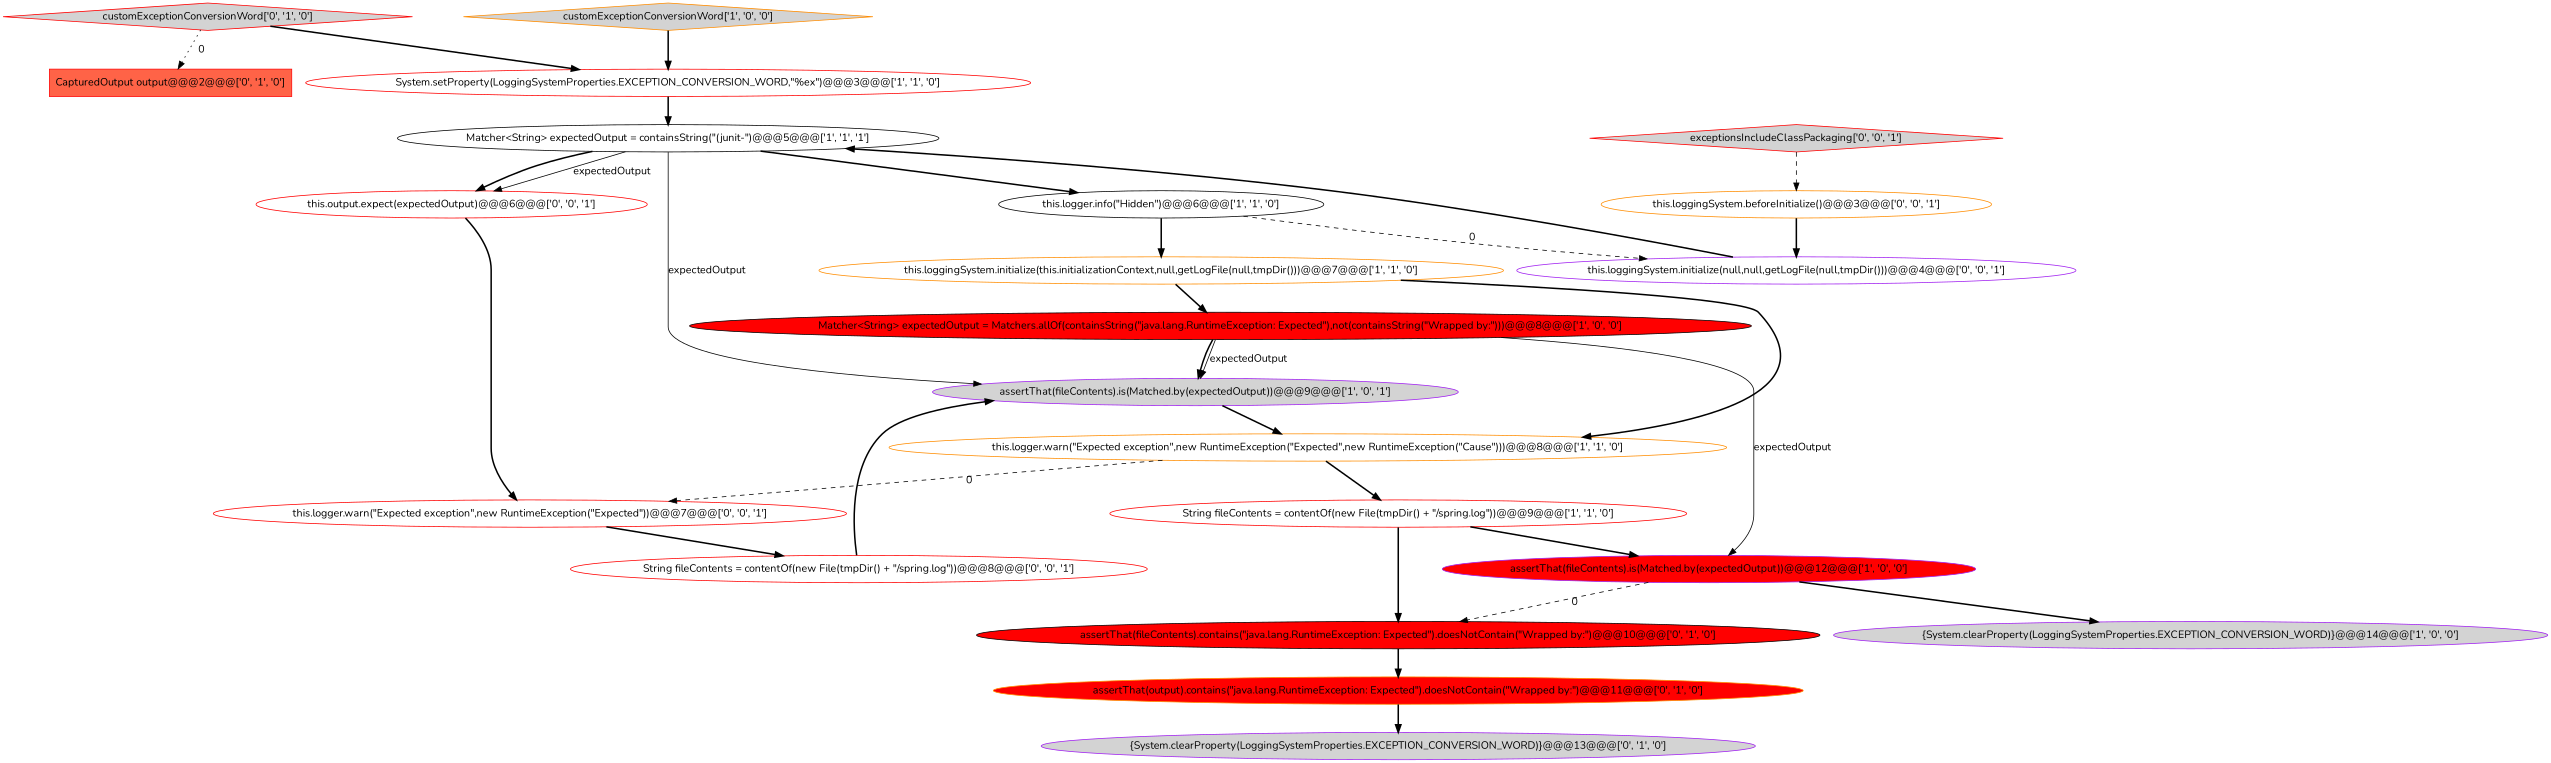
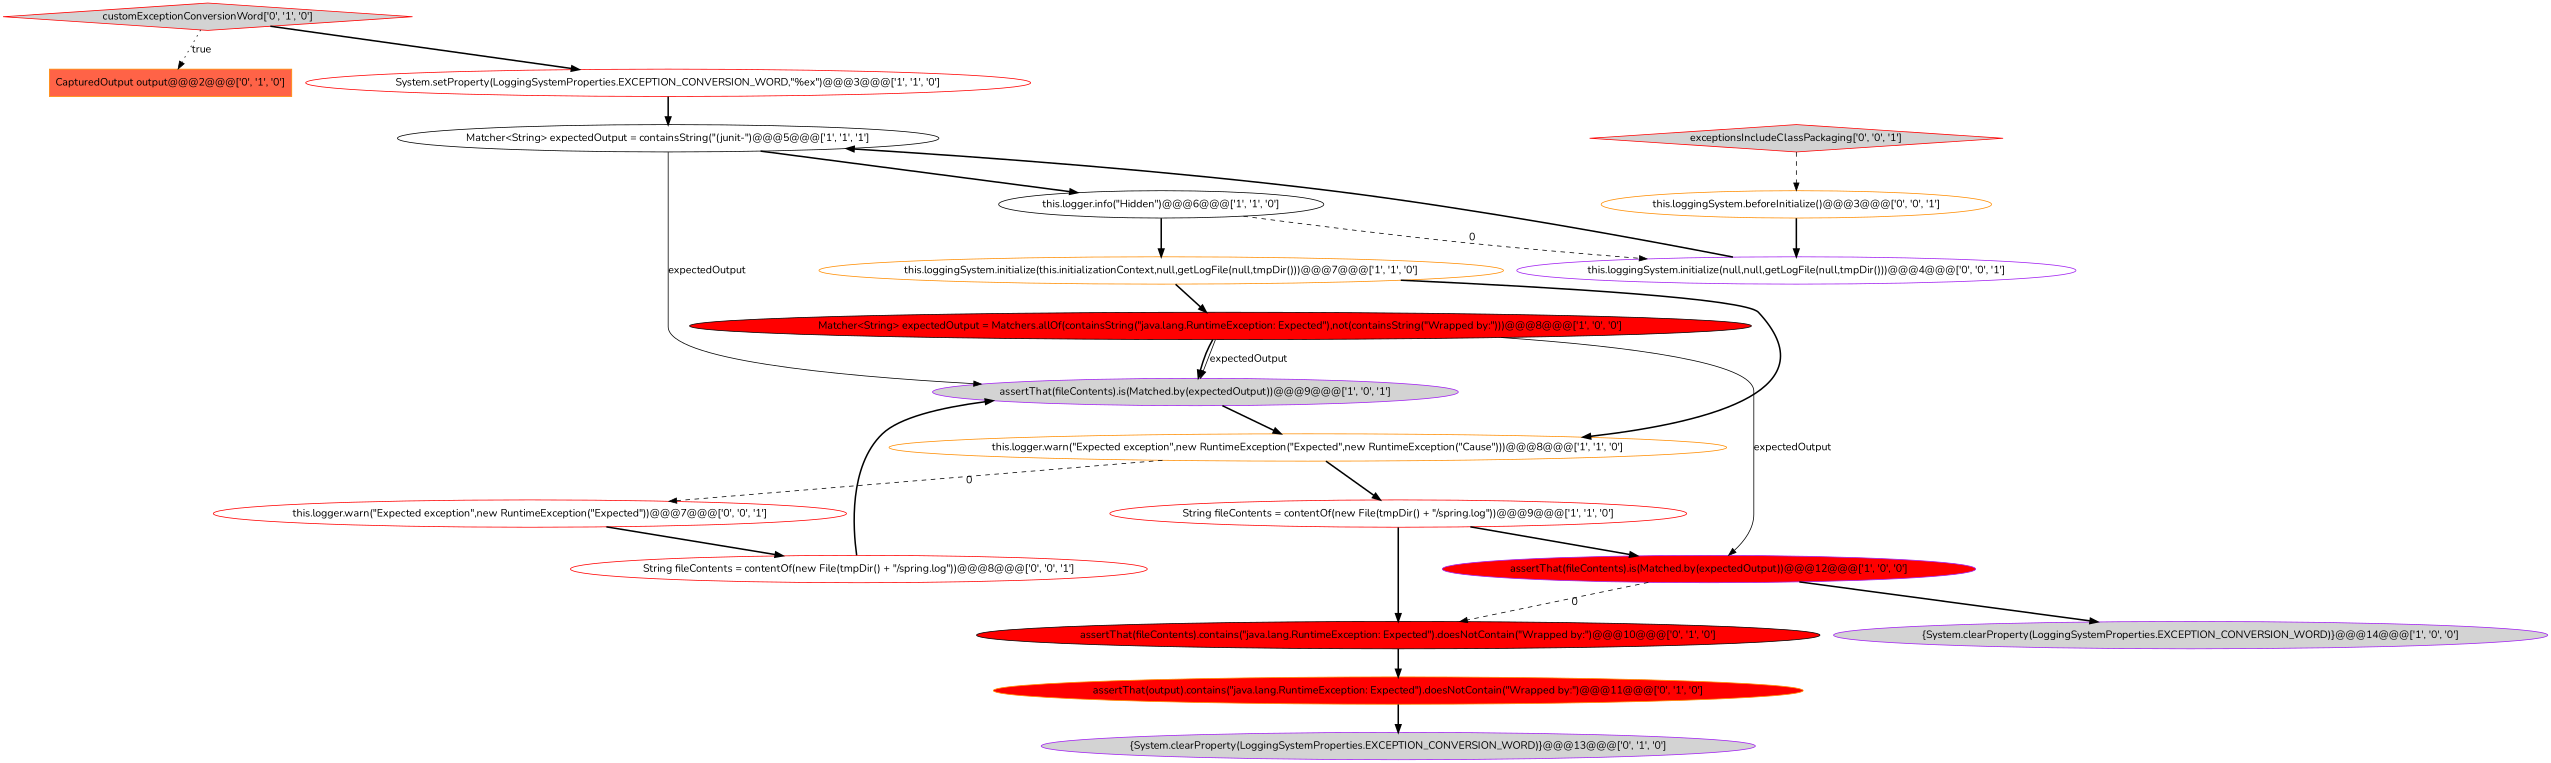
(668, 17) -> none
(202, 50) -> (202, 50)
(171, 83) -> (171, 83)
(452, 204) -> none
